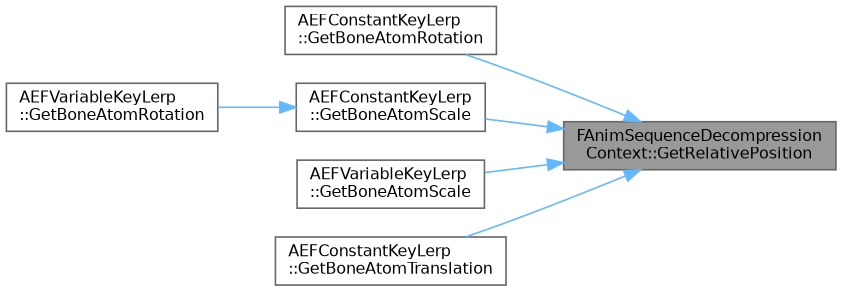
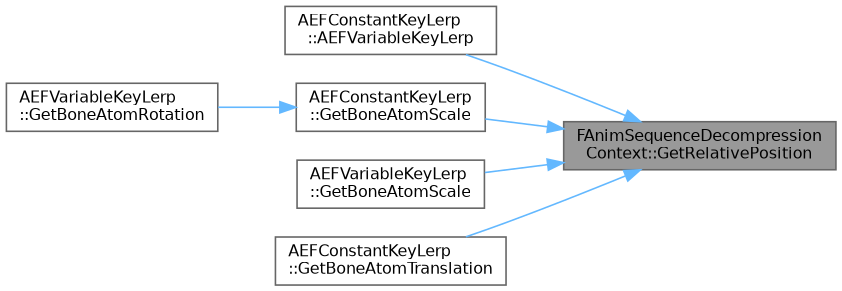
(391, 30) -> (391, 30)
